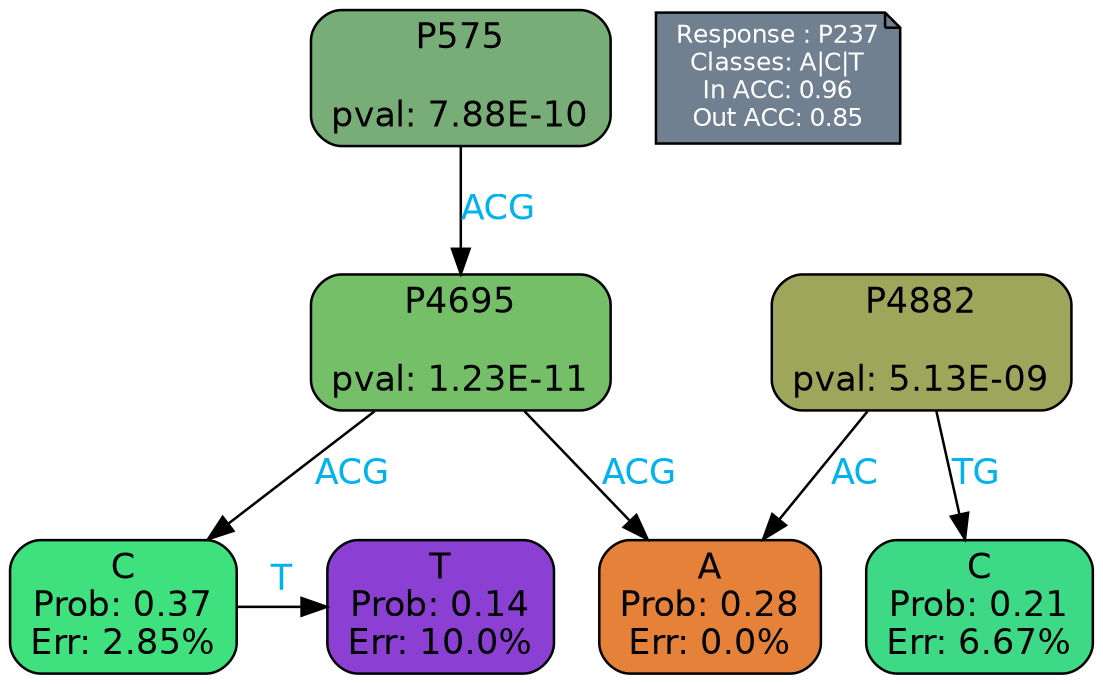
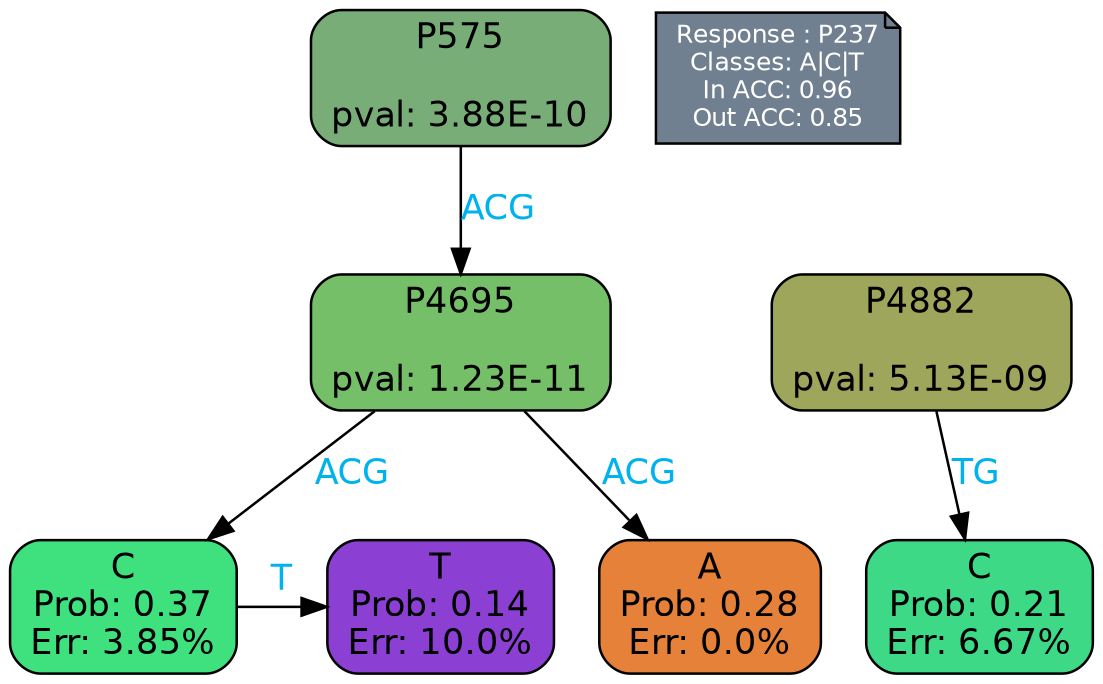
(461, 78) -> (461, 78)
(824, 465) -> none
(123, 607) -> (123, 607)
